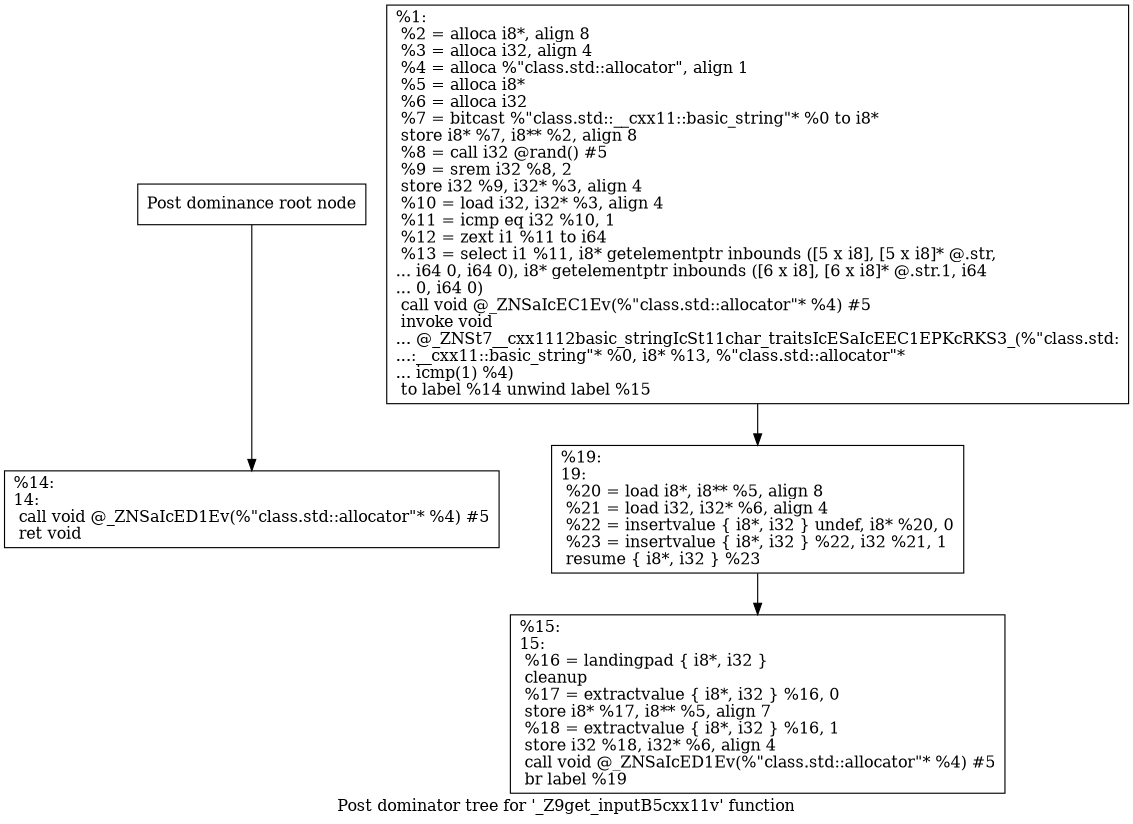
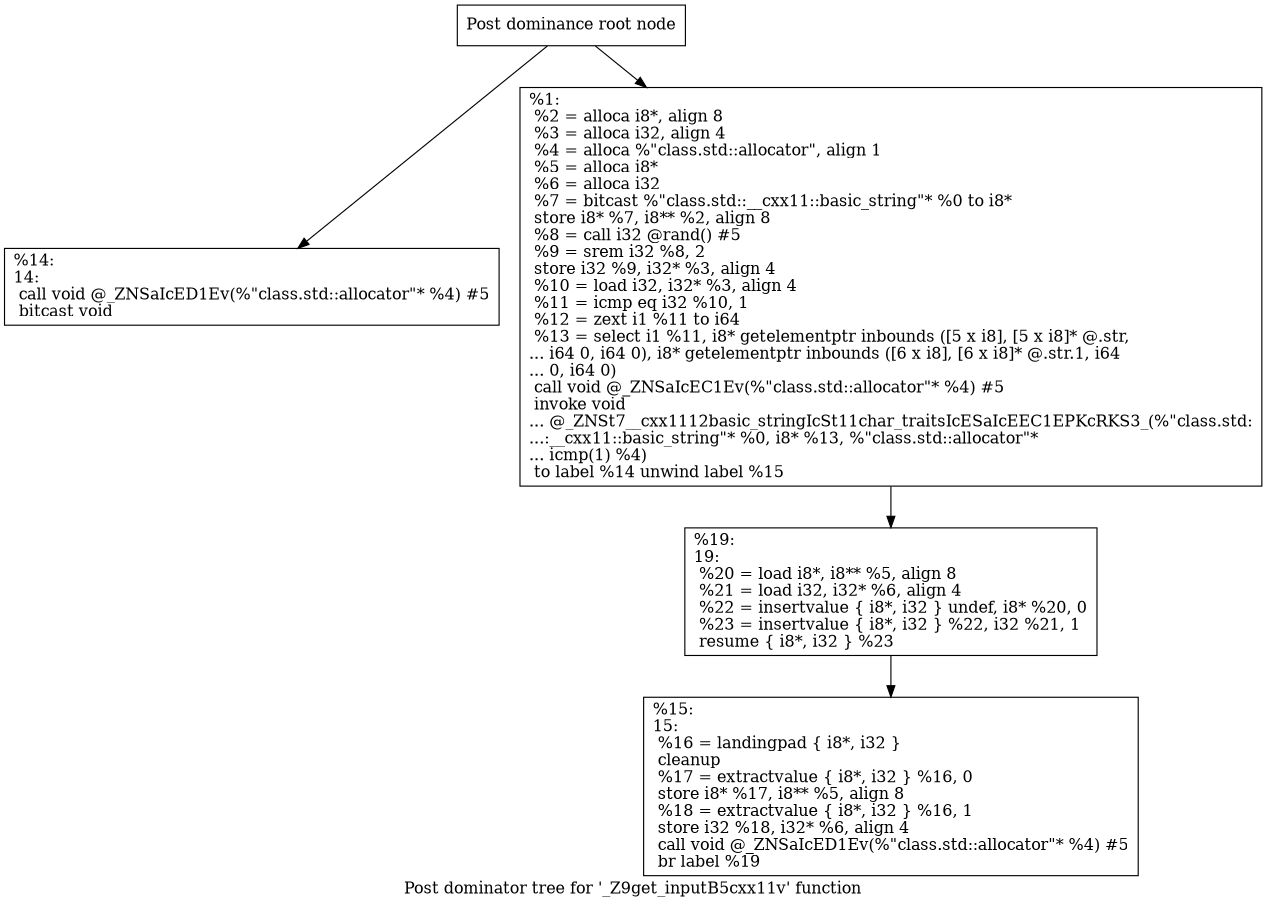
none -> (617, 63)
(48, 534) -> (63, 312)
(645, 712) -> (779, 794)
